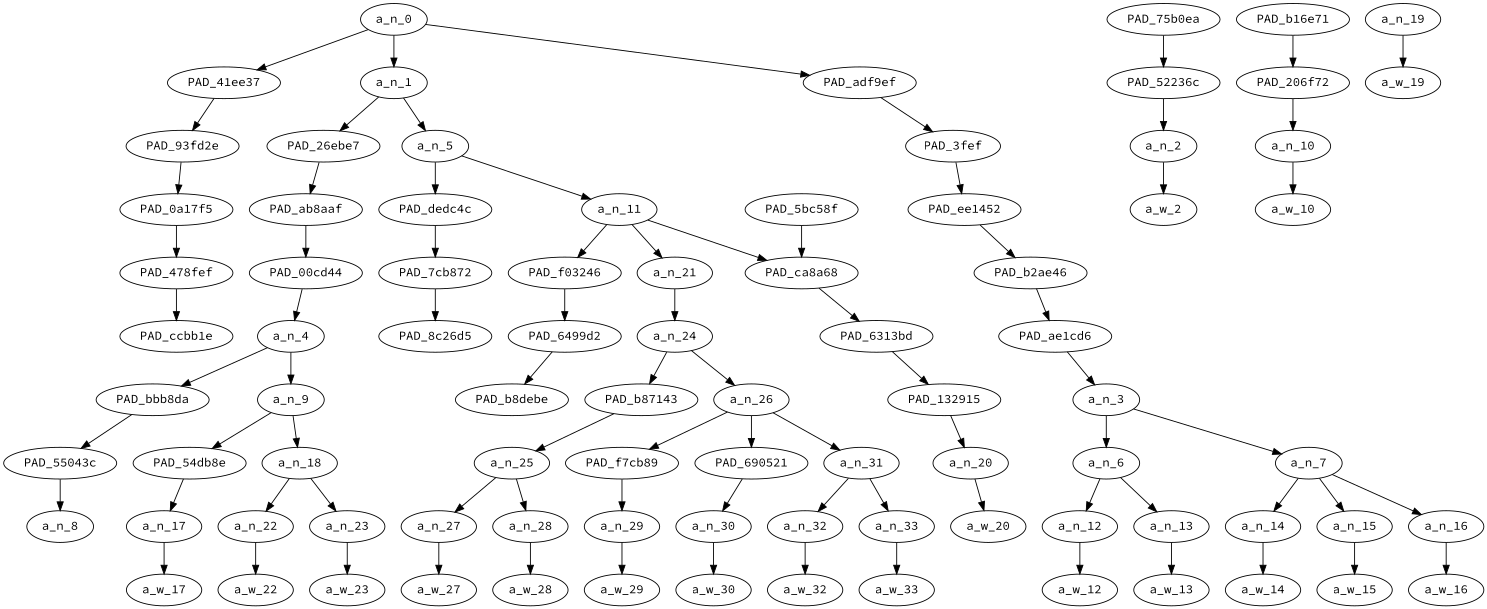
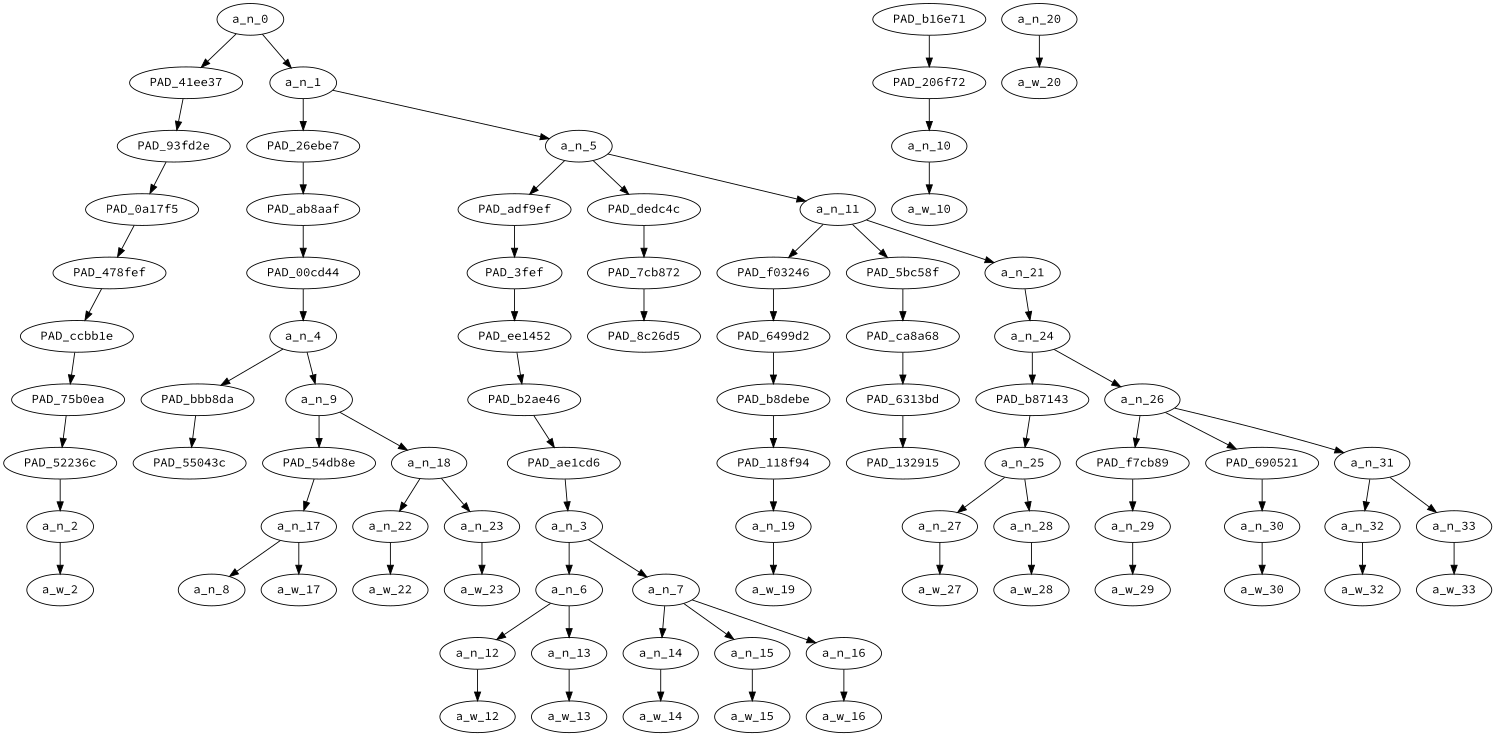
(613, 49) -> (550, 174)
(703, 239) -> (867, 238)
none -> (73, 364)
(956, 427) -> none
none -> (773, 463)
(60, 491) -> (259, 556)
